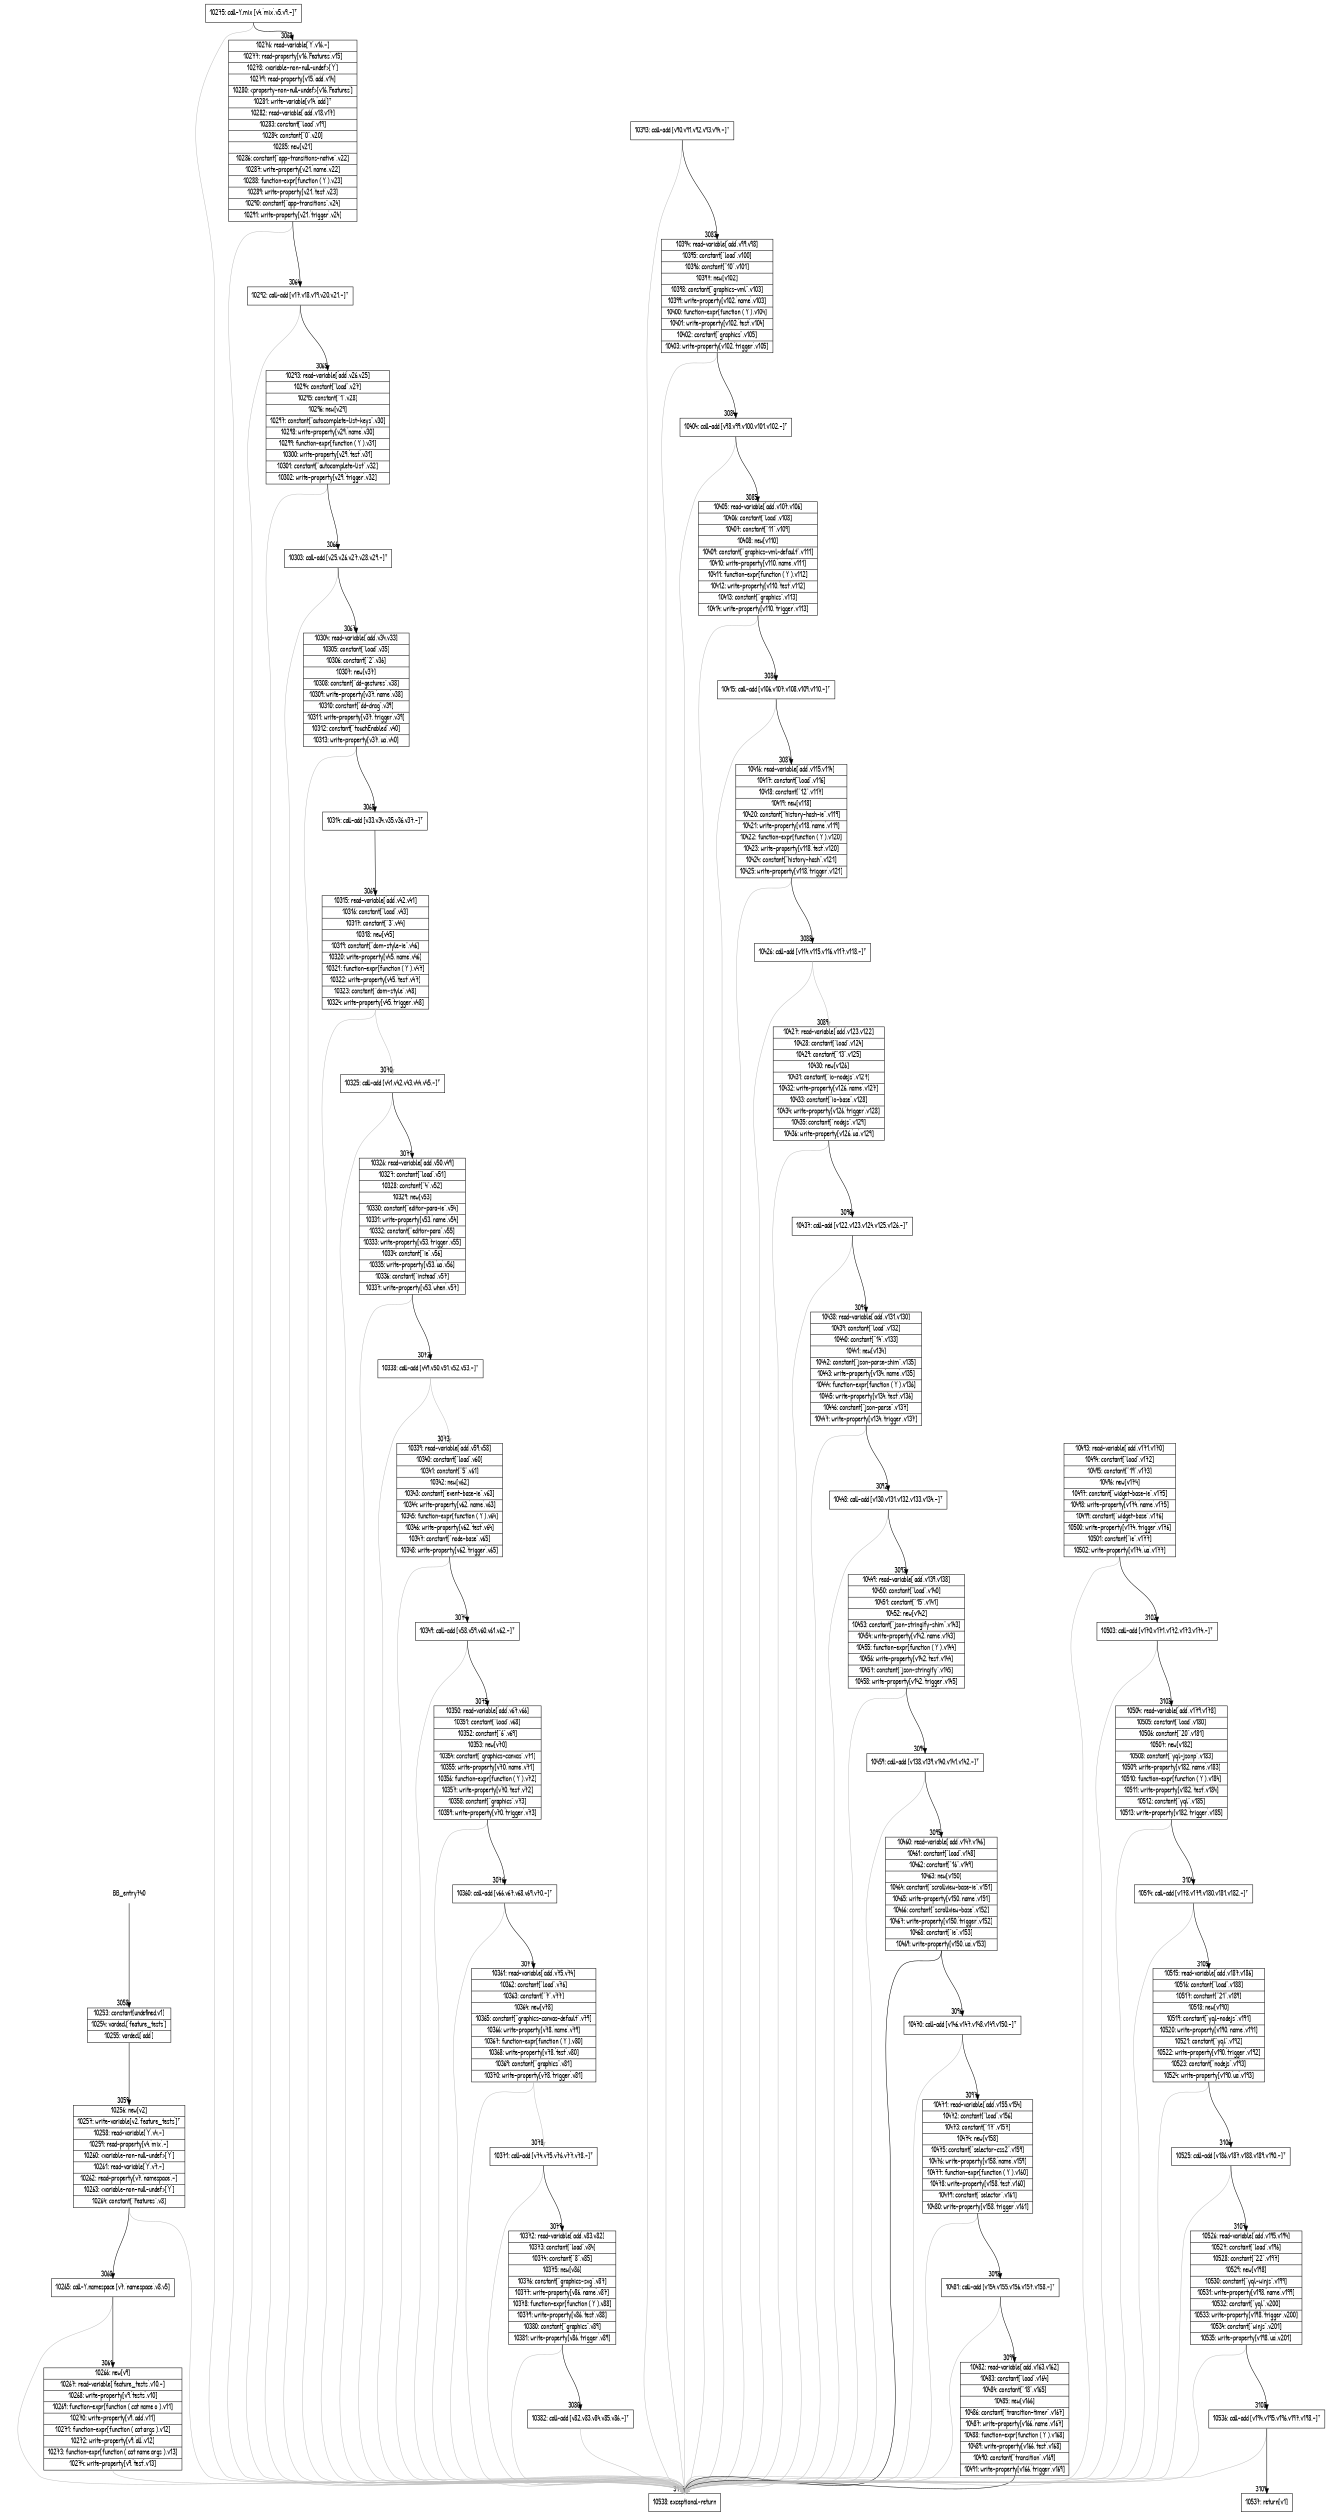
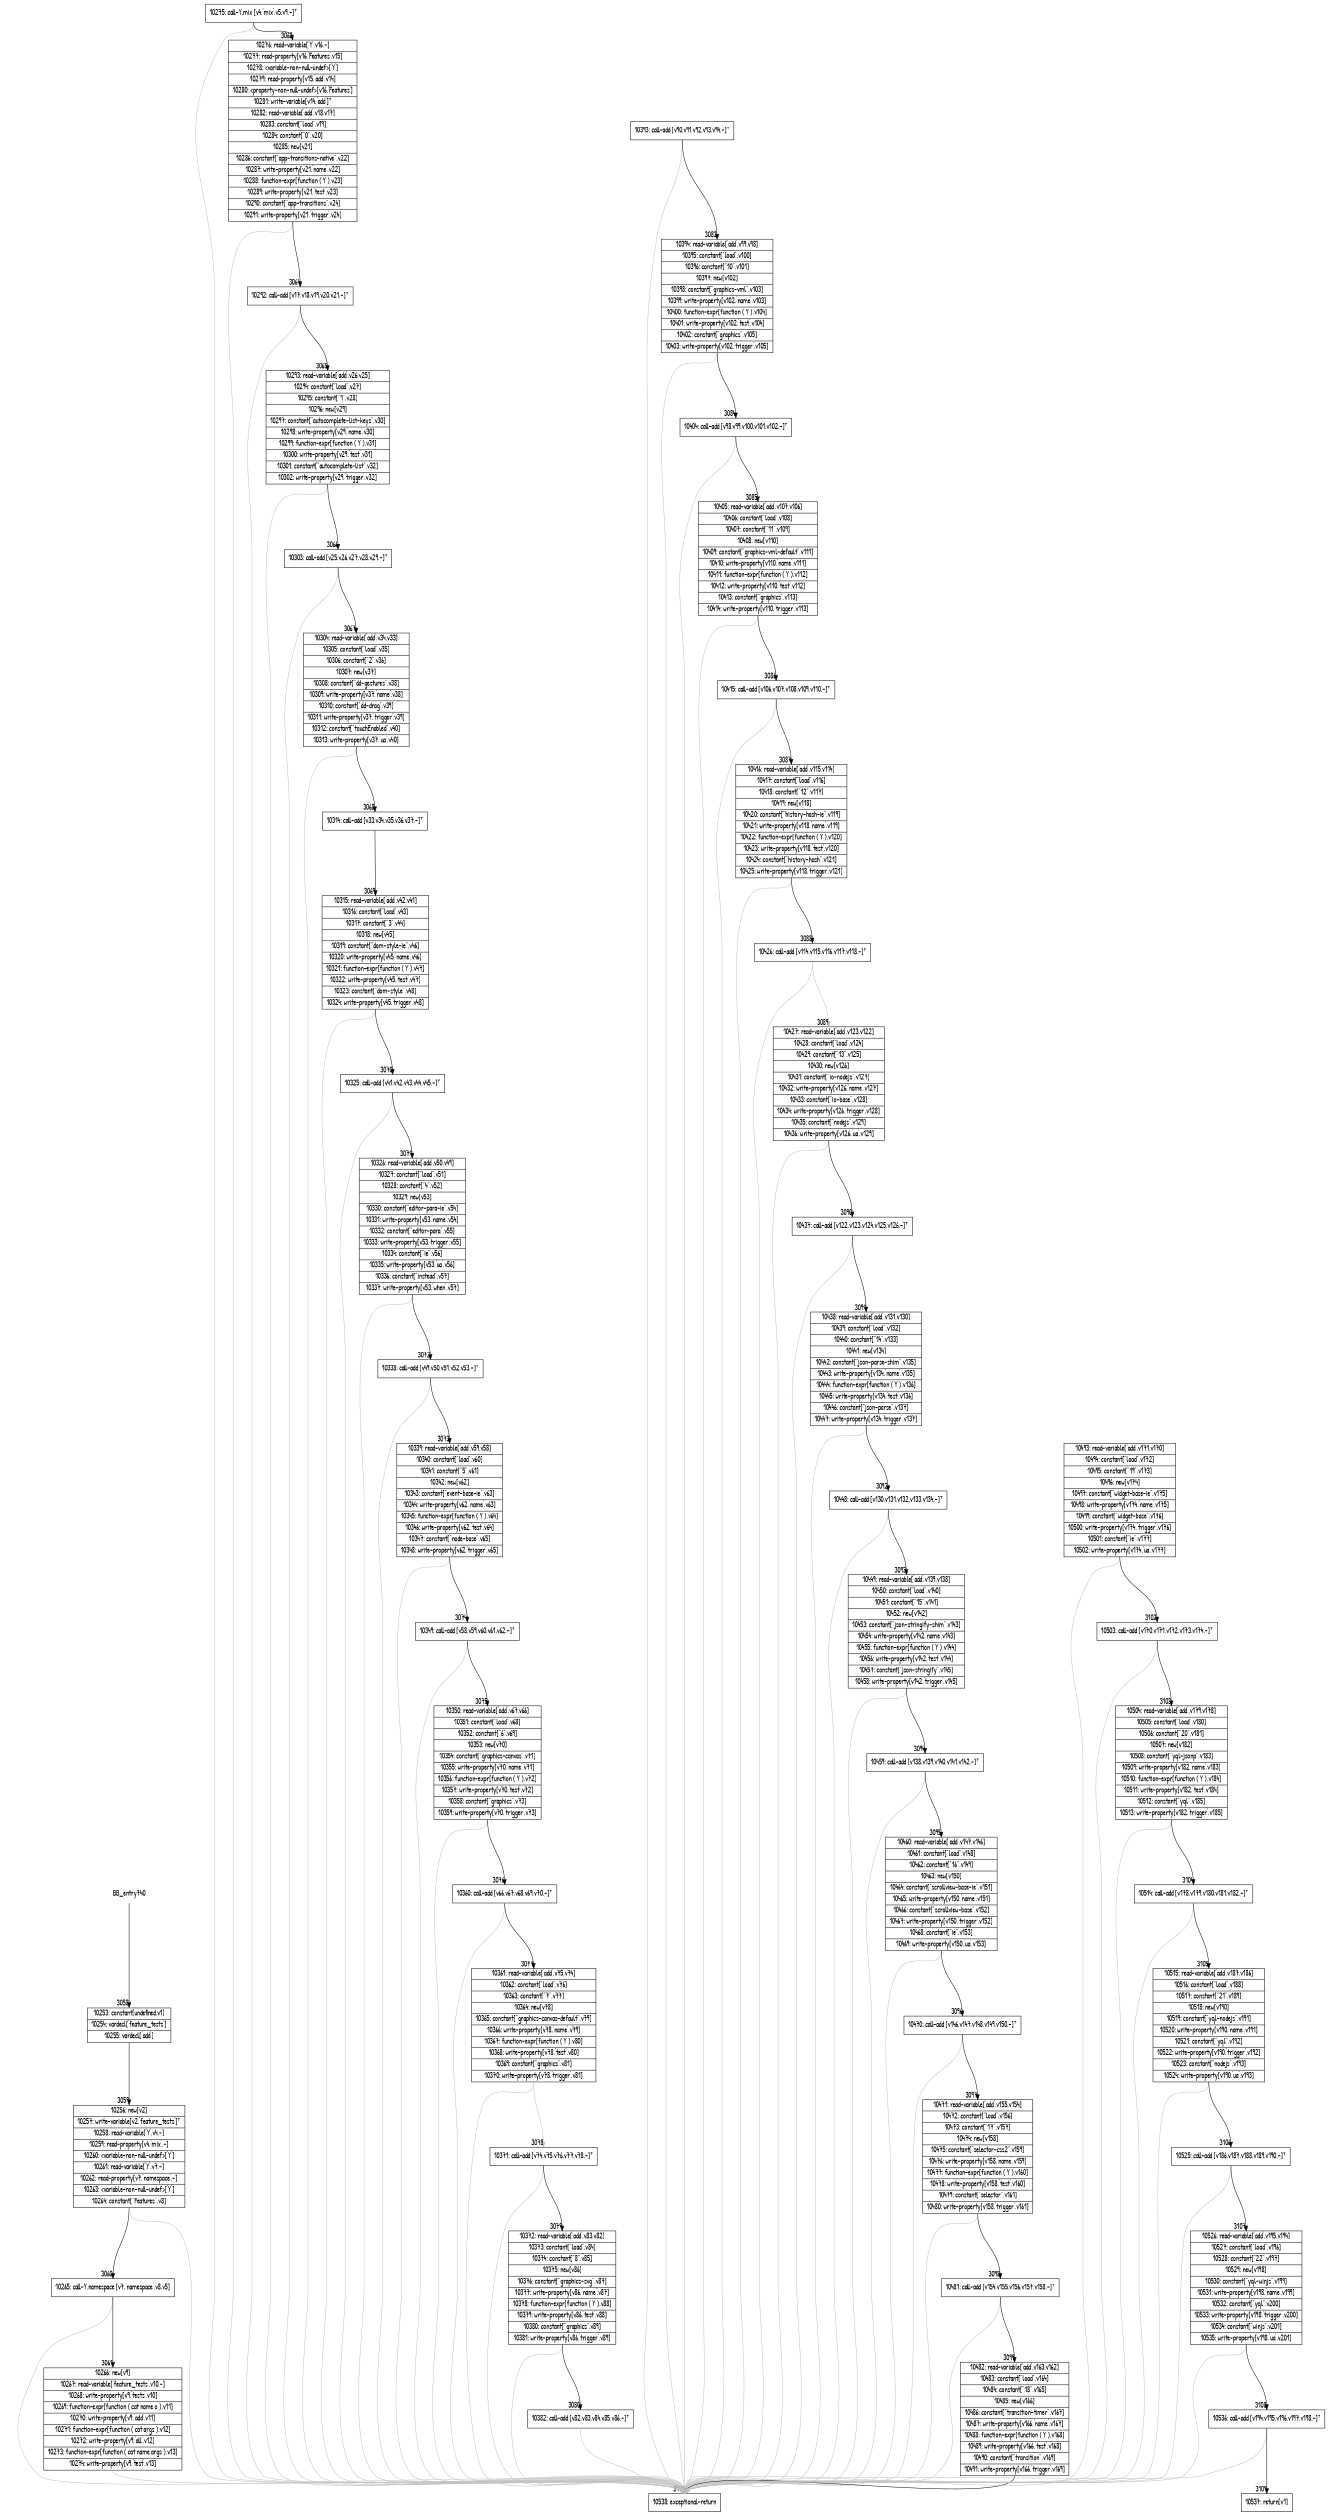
(383, 1039) -> (383, 1039)
(439, 1408) -> (439, 1408)
(891, 2297) -> (891, 2297)
